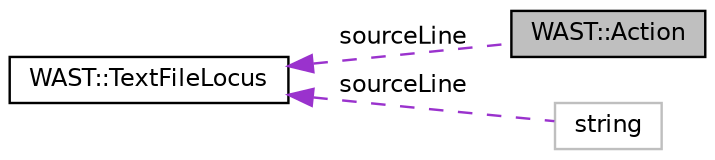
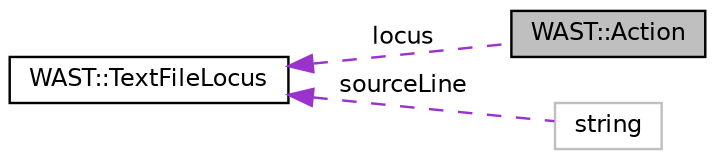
(400, 38) -> (400, 38)
